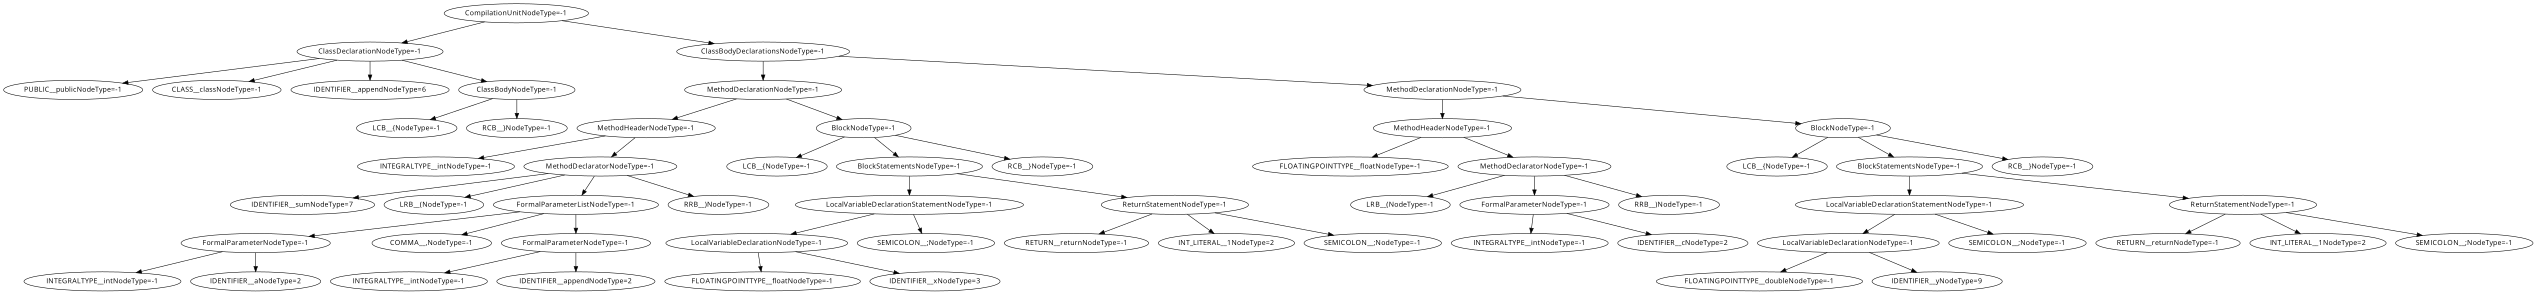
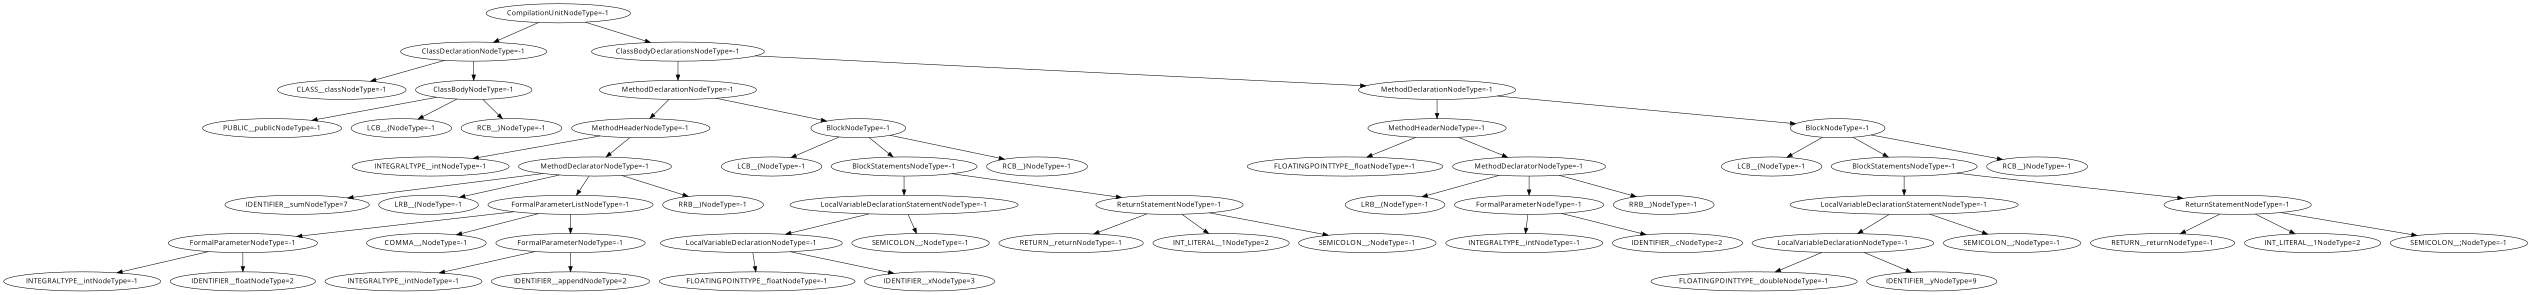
(224, 70) -> (377, 108)
(370, 90) -> none
(256, 281) -> (243, 281)
